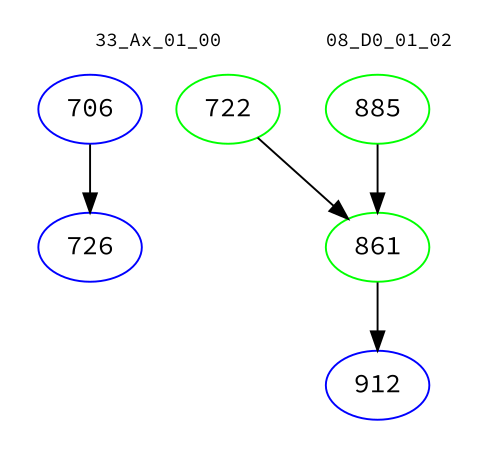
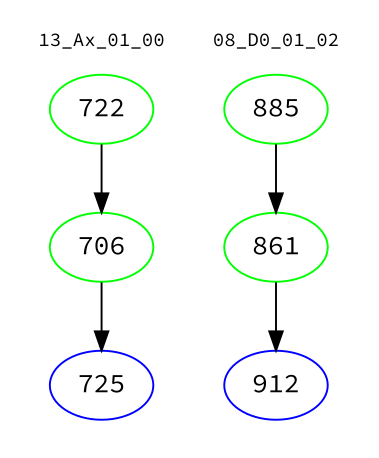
(159, 41) -> (103, 41)
(90, 109) -> (102, 247)
(282, 160) -> (102, 169)
(90, 247) -> (102, 385)
